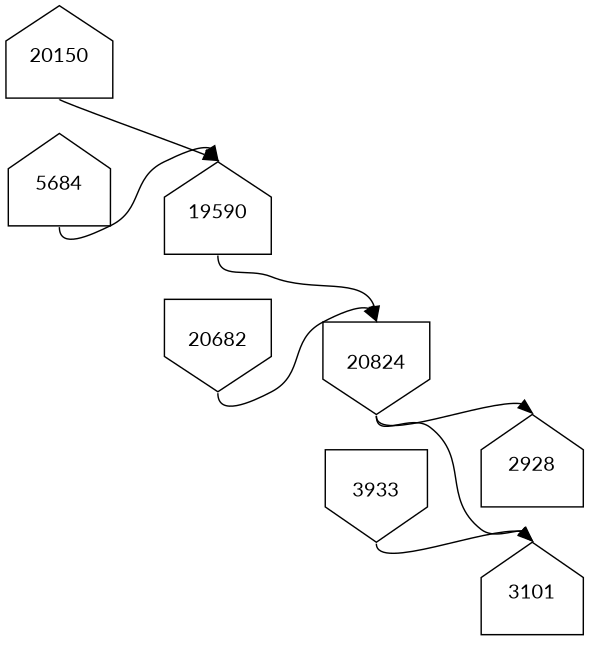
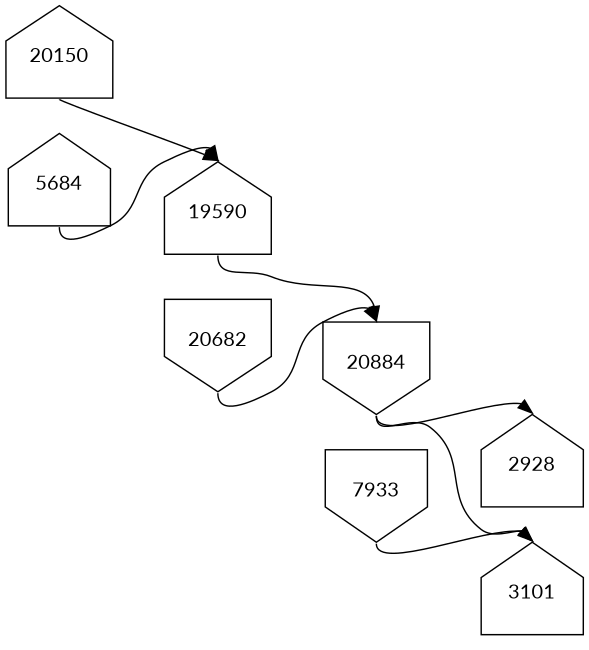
(376, 363) -> (376, 363)
(376, 491) -> (376, 491)
